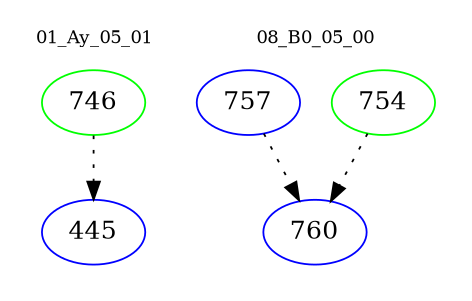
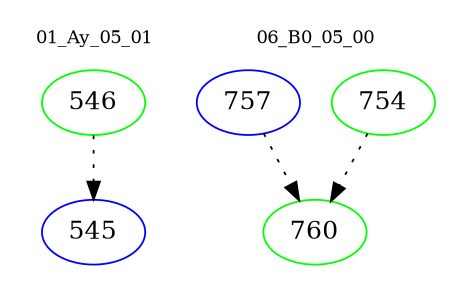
(316, 39) -> (316, 39)
(94, 103) -> (94, 103)
(94, 232) -> (94, 232)
(315, 232) -> (315, 232)
